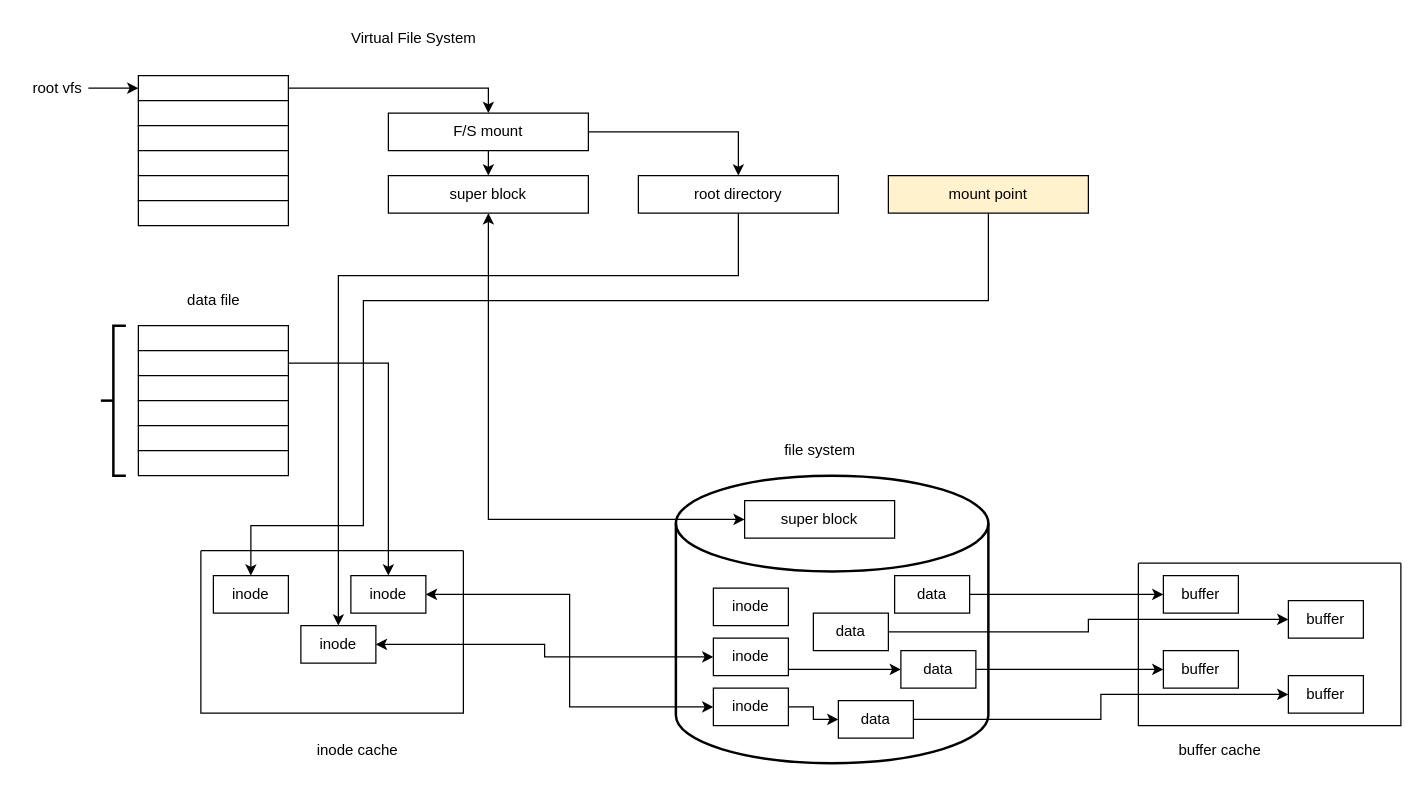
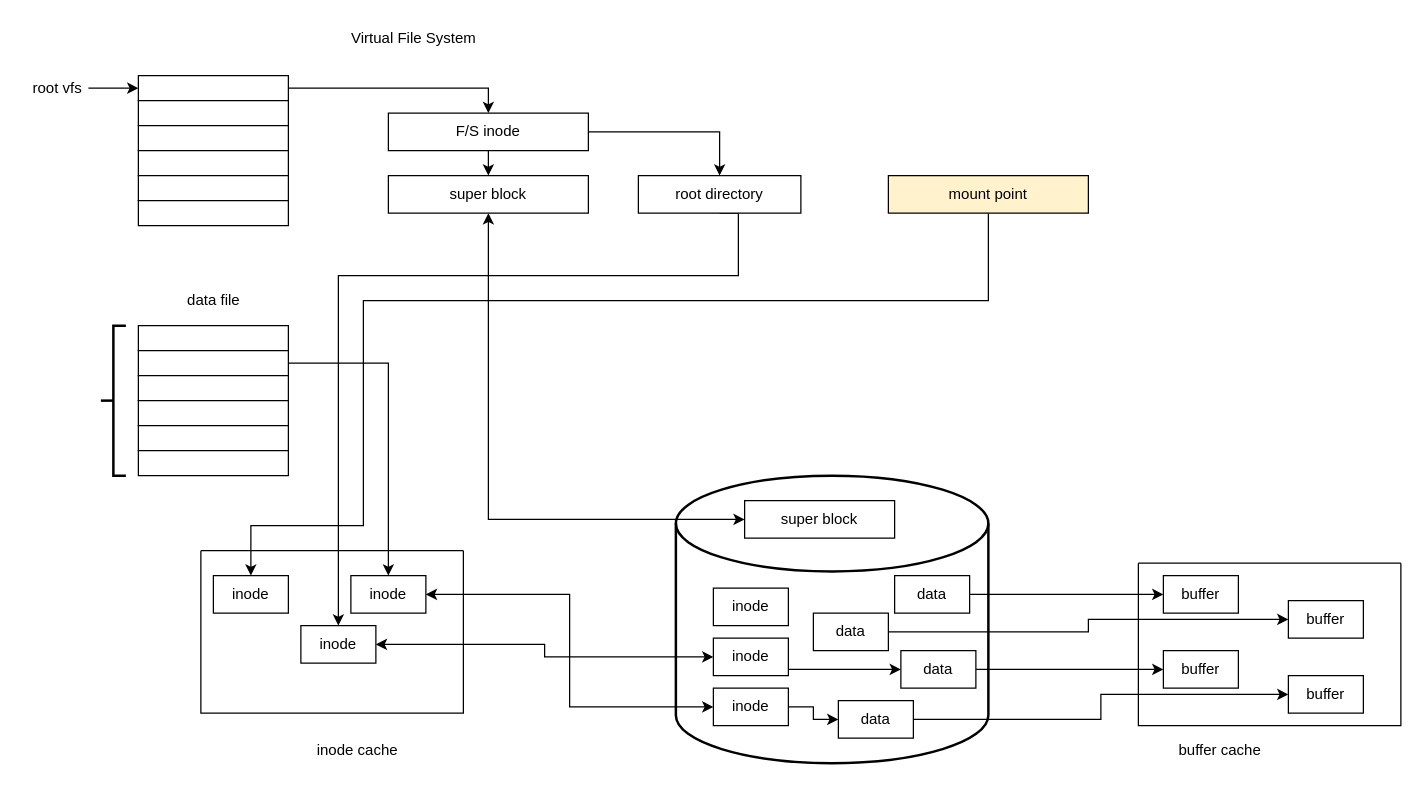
(488, 132) -> (488, 132)
(738, 194) -> (719, 194)
(819, 451) -> none
